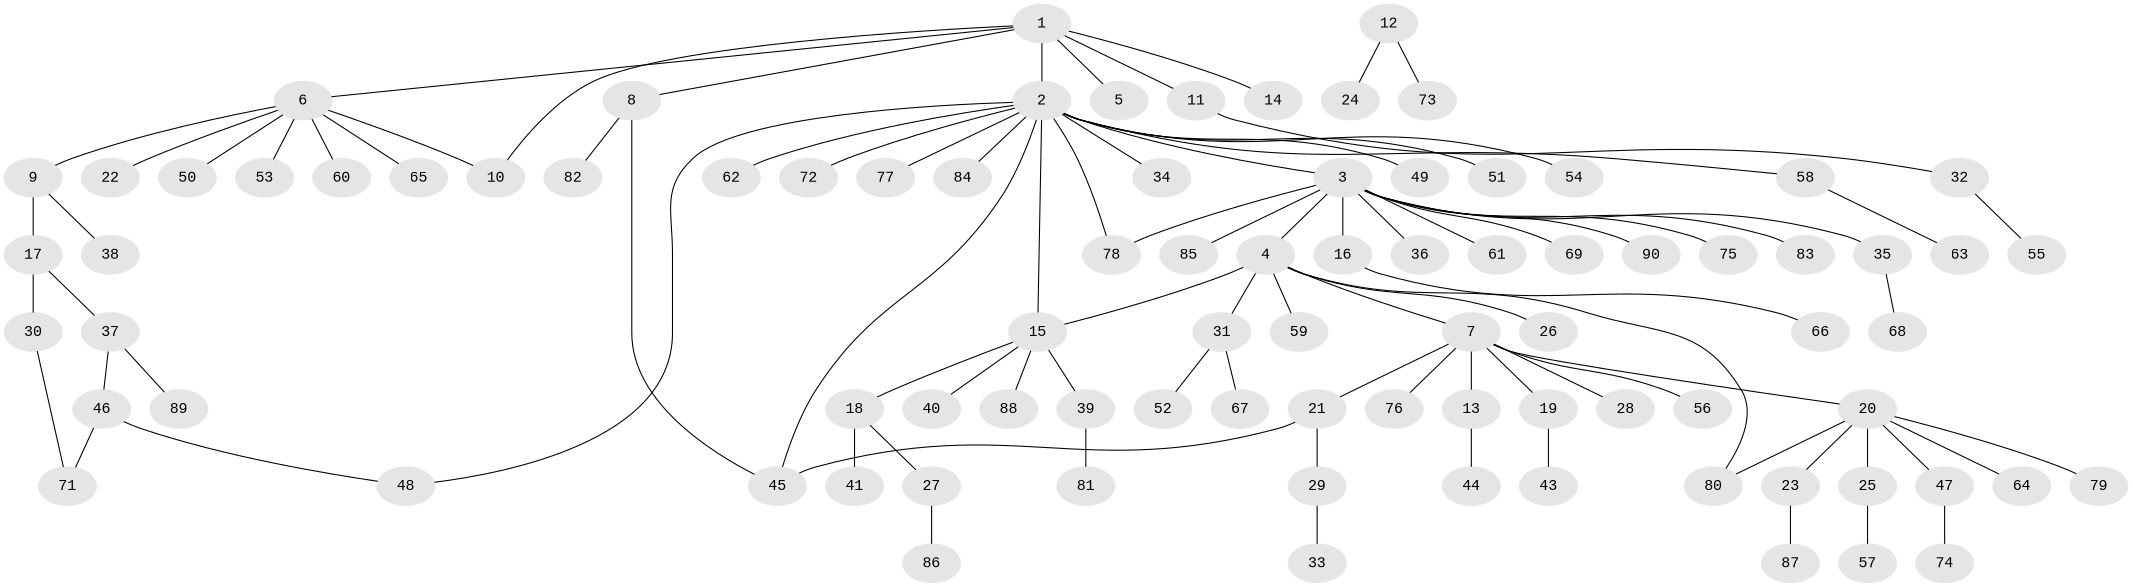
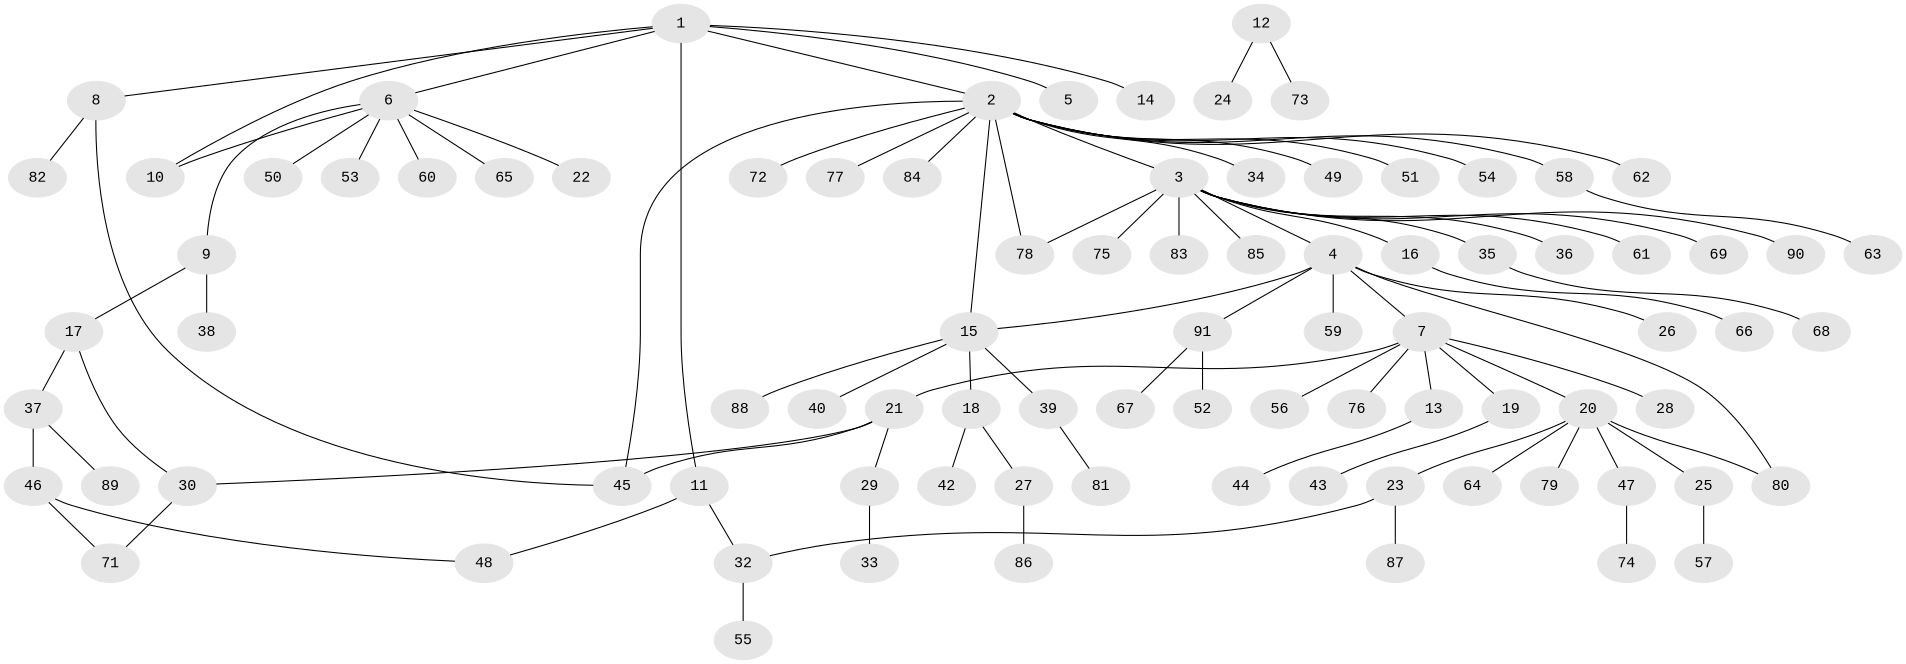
(672, 230) -> (594, 529)
(1222, 332) -> (1203, 332)
none -> (546, 466)
(855, 486) -> (947, 486)
none -> (1073, 534)
